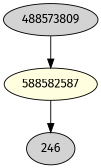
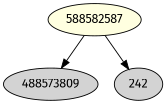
(51, 48) -> (75, 48)
(51, 149) -> (139, 84)
